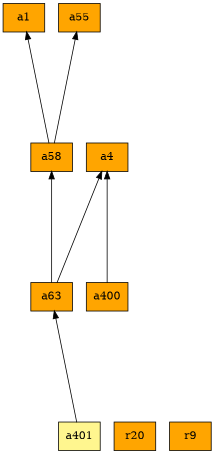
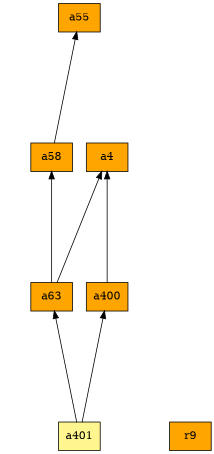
(24, 18) -> none
none -> (92, 370)
(135, 436) -> none
